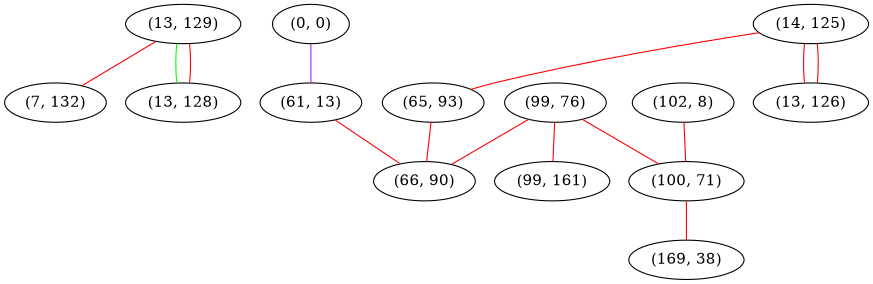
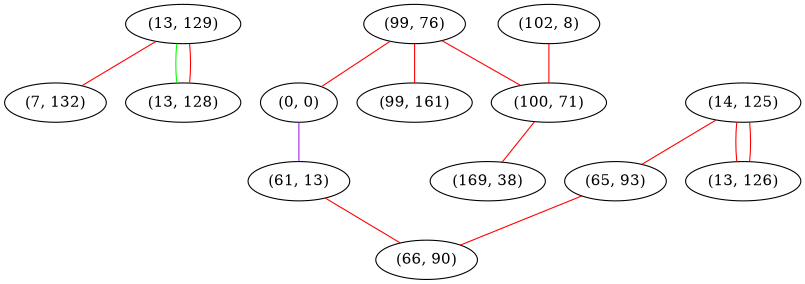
(490, 142) -> (356, 64)
